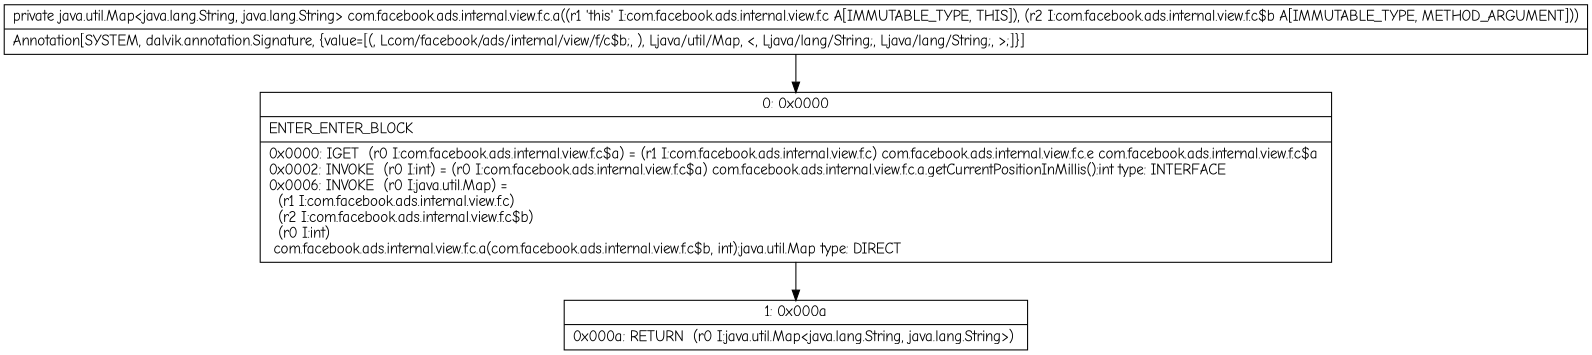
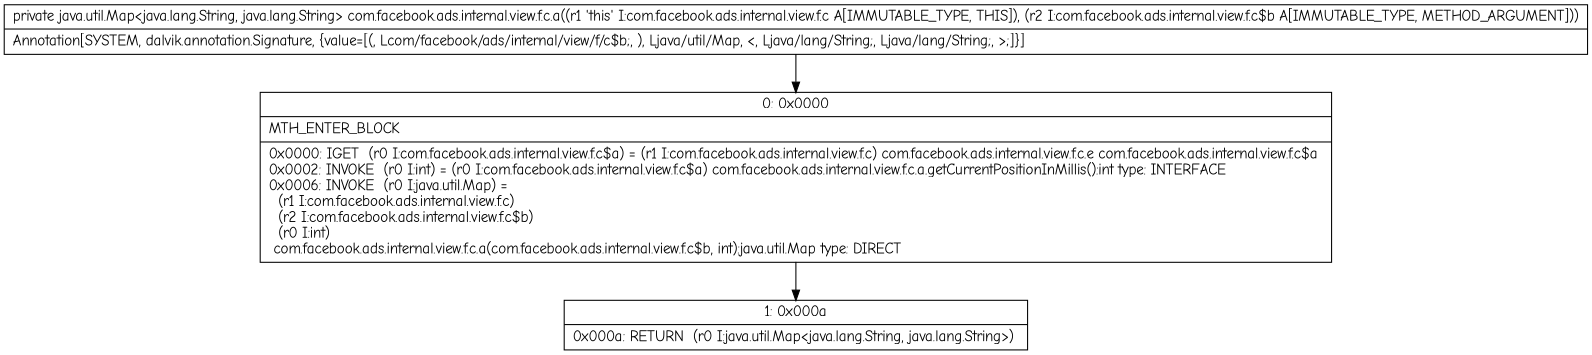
(341, 129) -> (334, 129)
